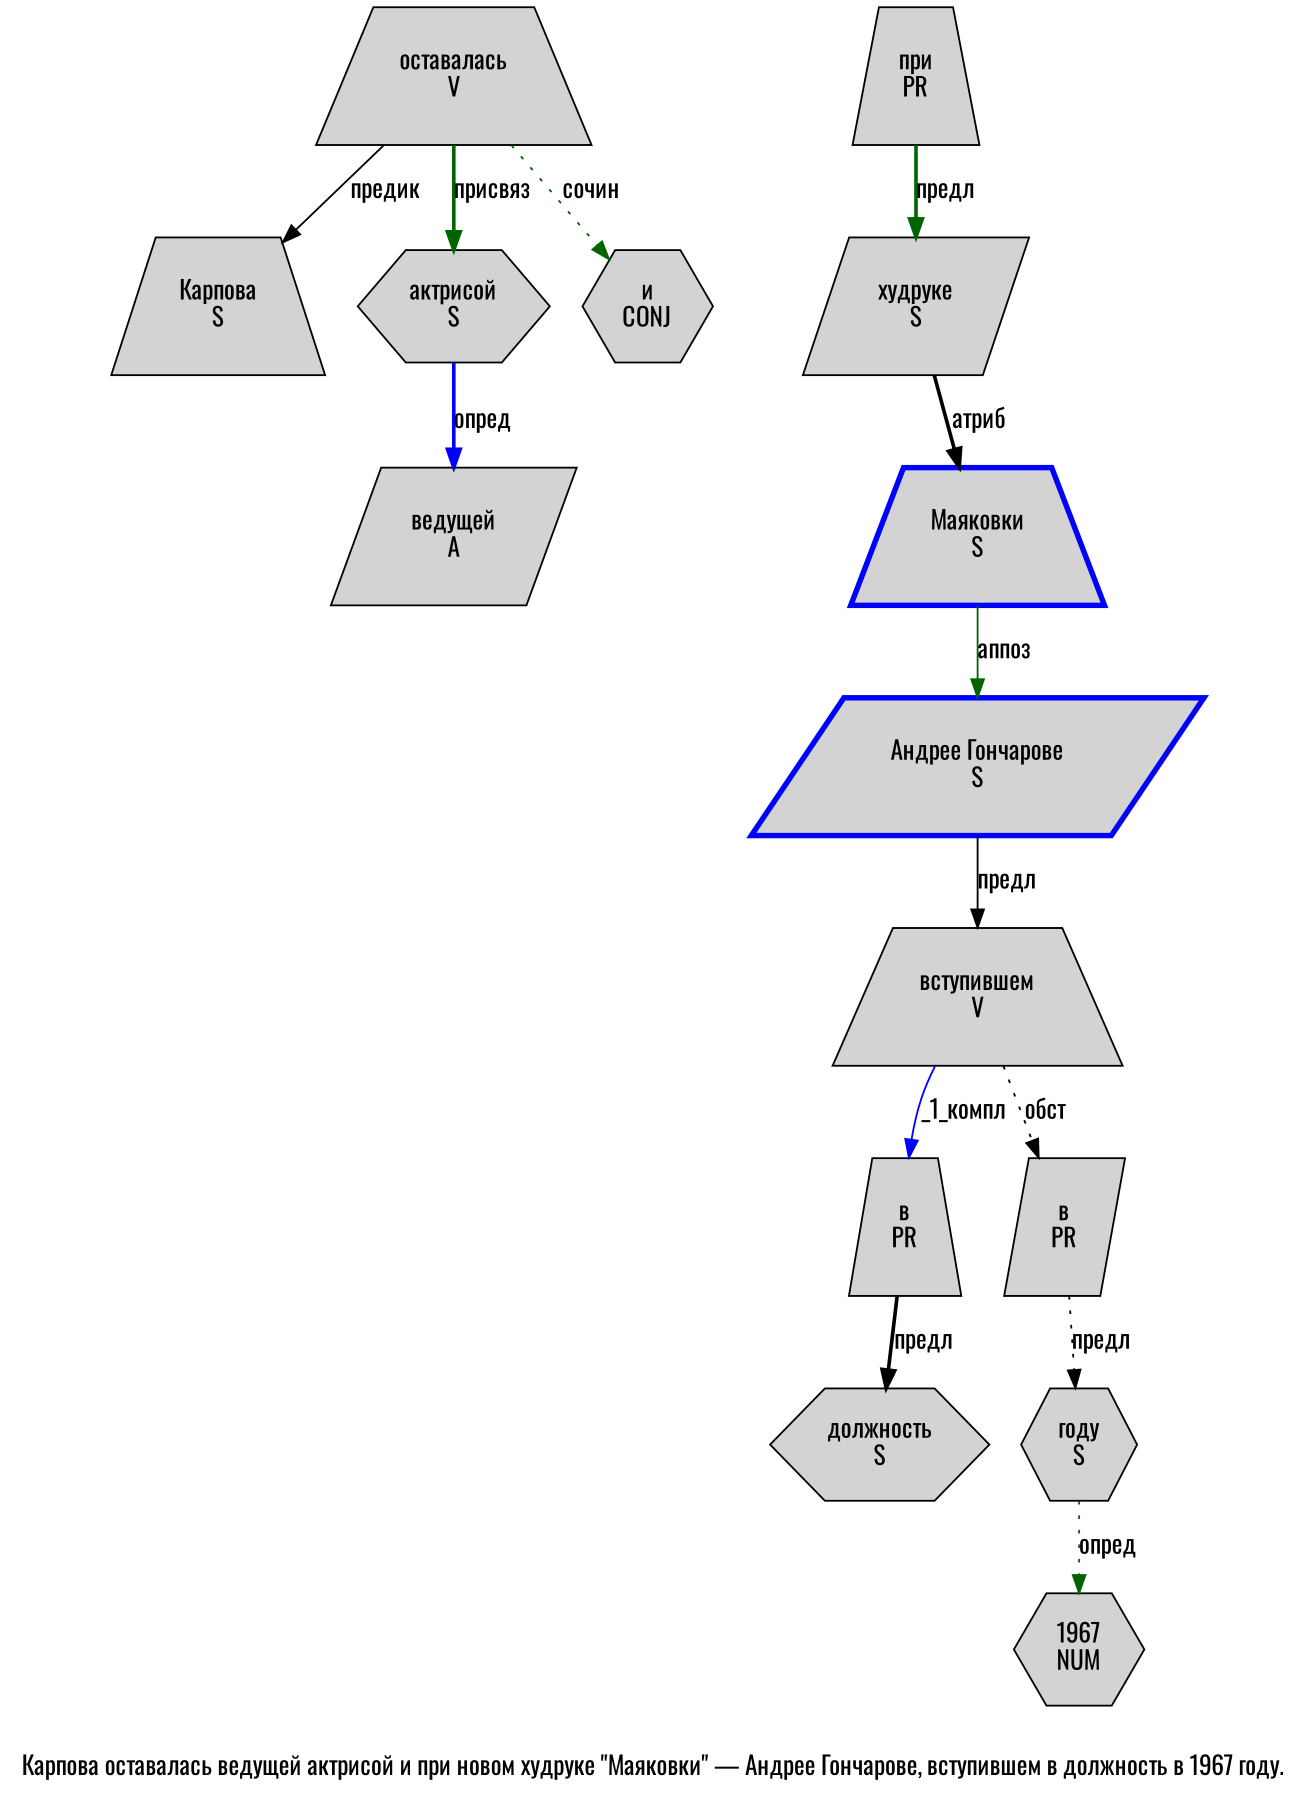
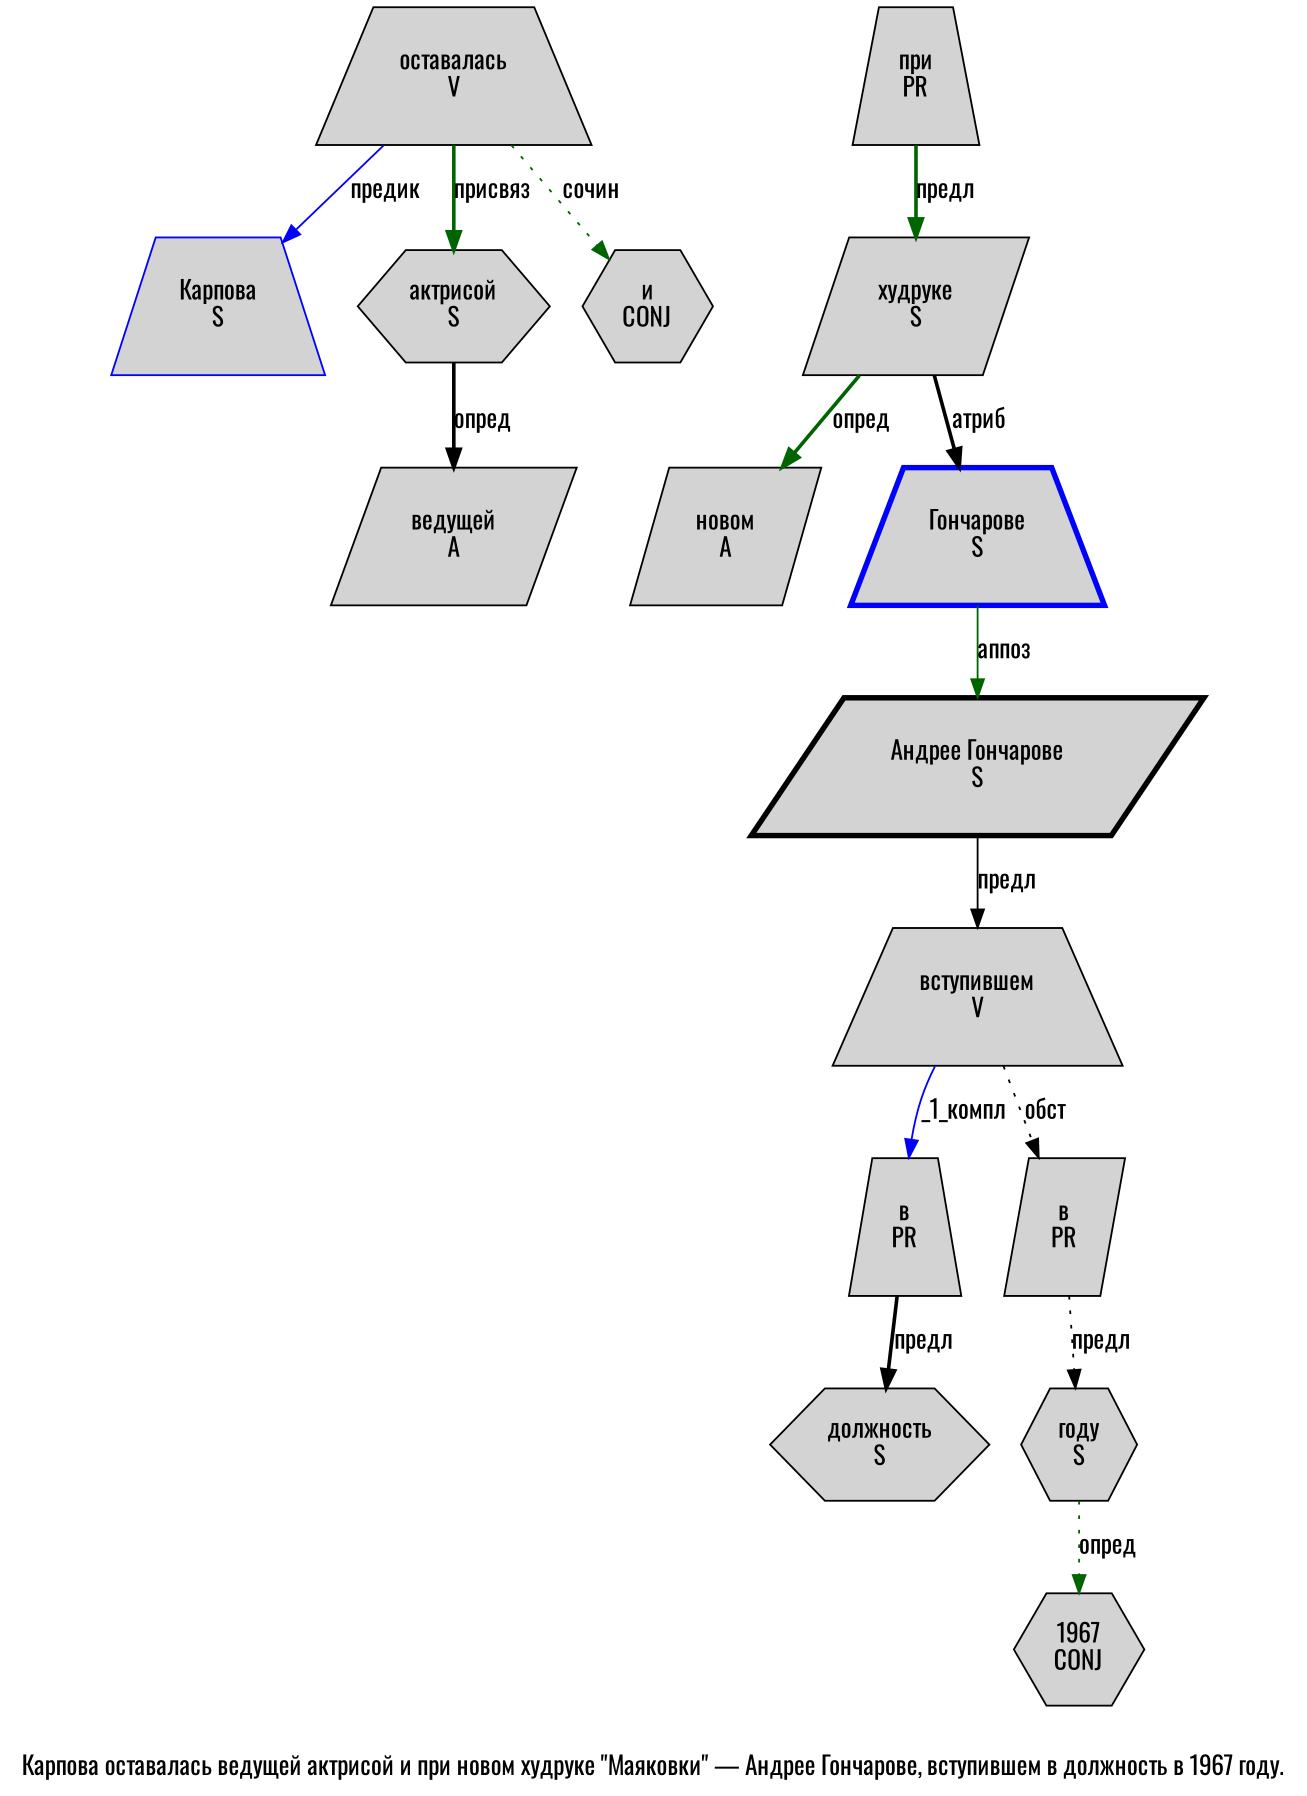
(340, 187) -> (340, 187)
(218, 306) -> (218, 306)
(454, 406) -> (454, 406)
none -> (726, 536)
(978, 536) -> (978, 536)
(978, 767) -> (978, 767)
(1079, 1649) -> (1079, 1649)
